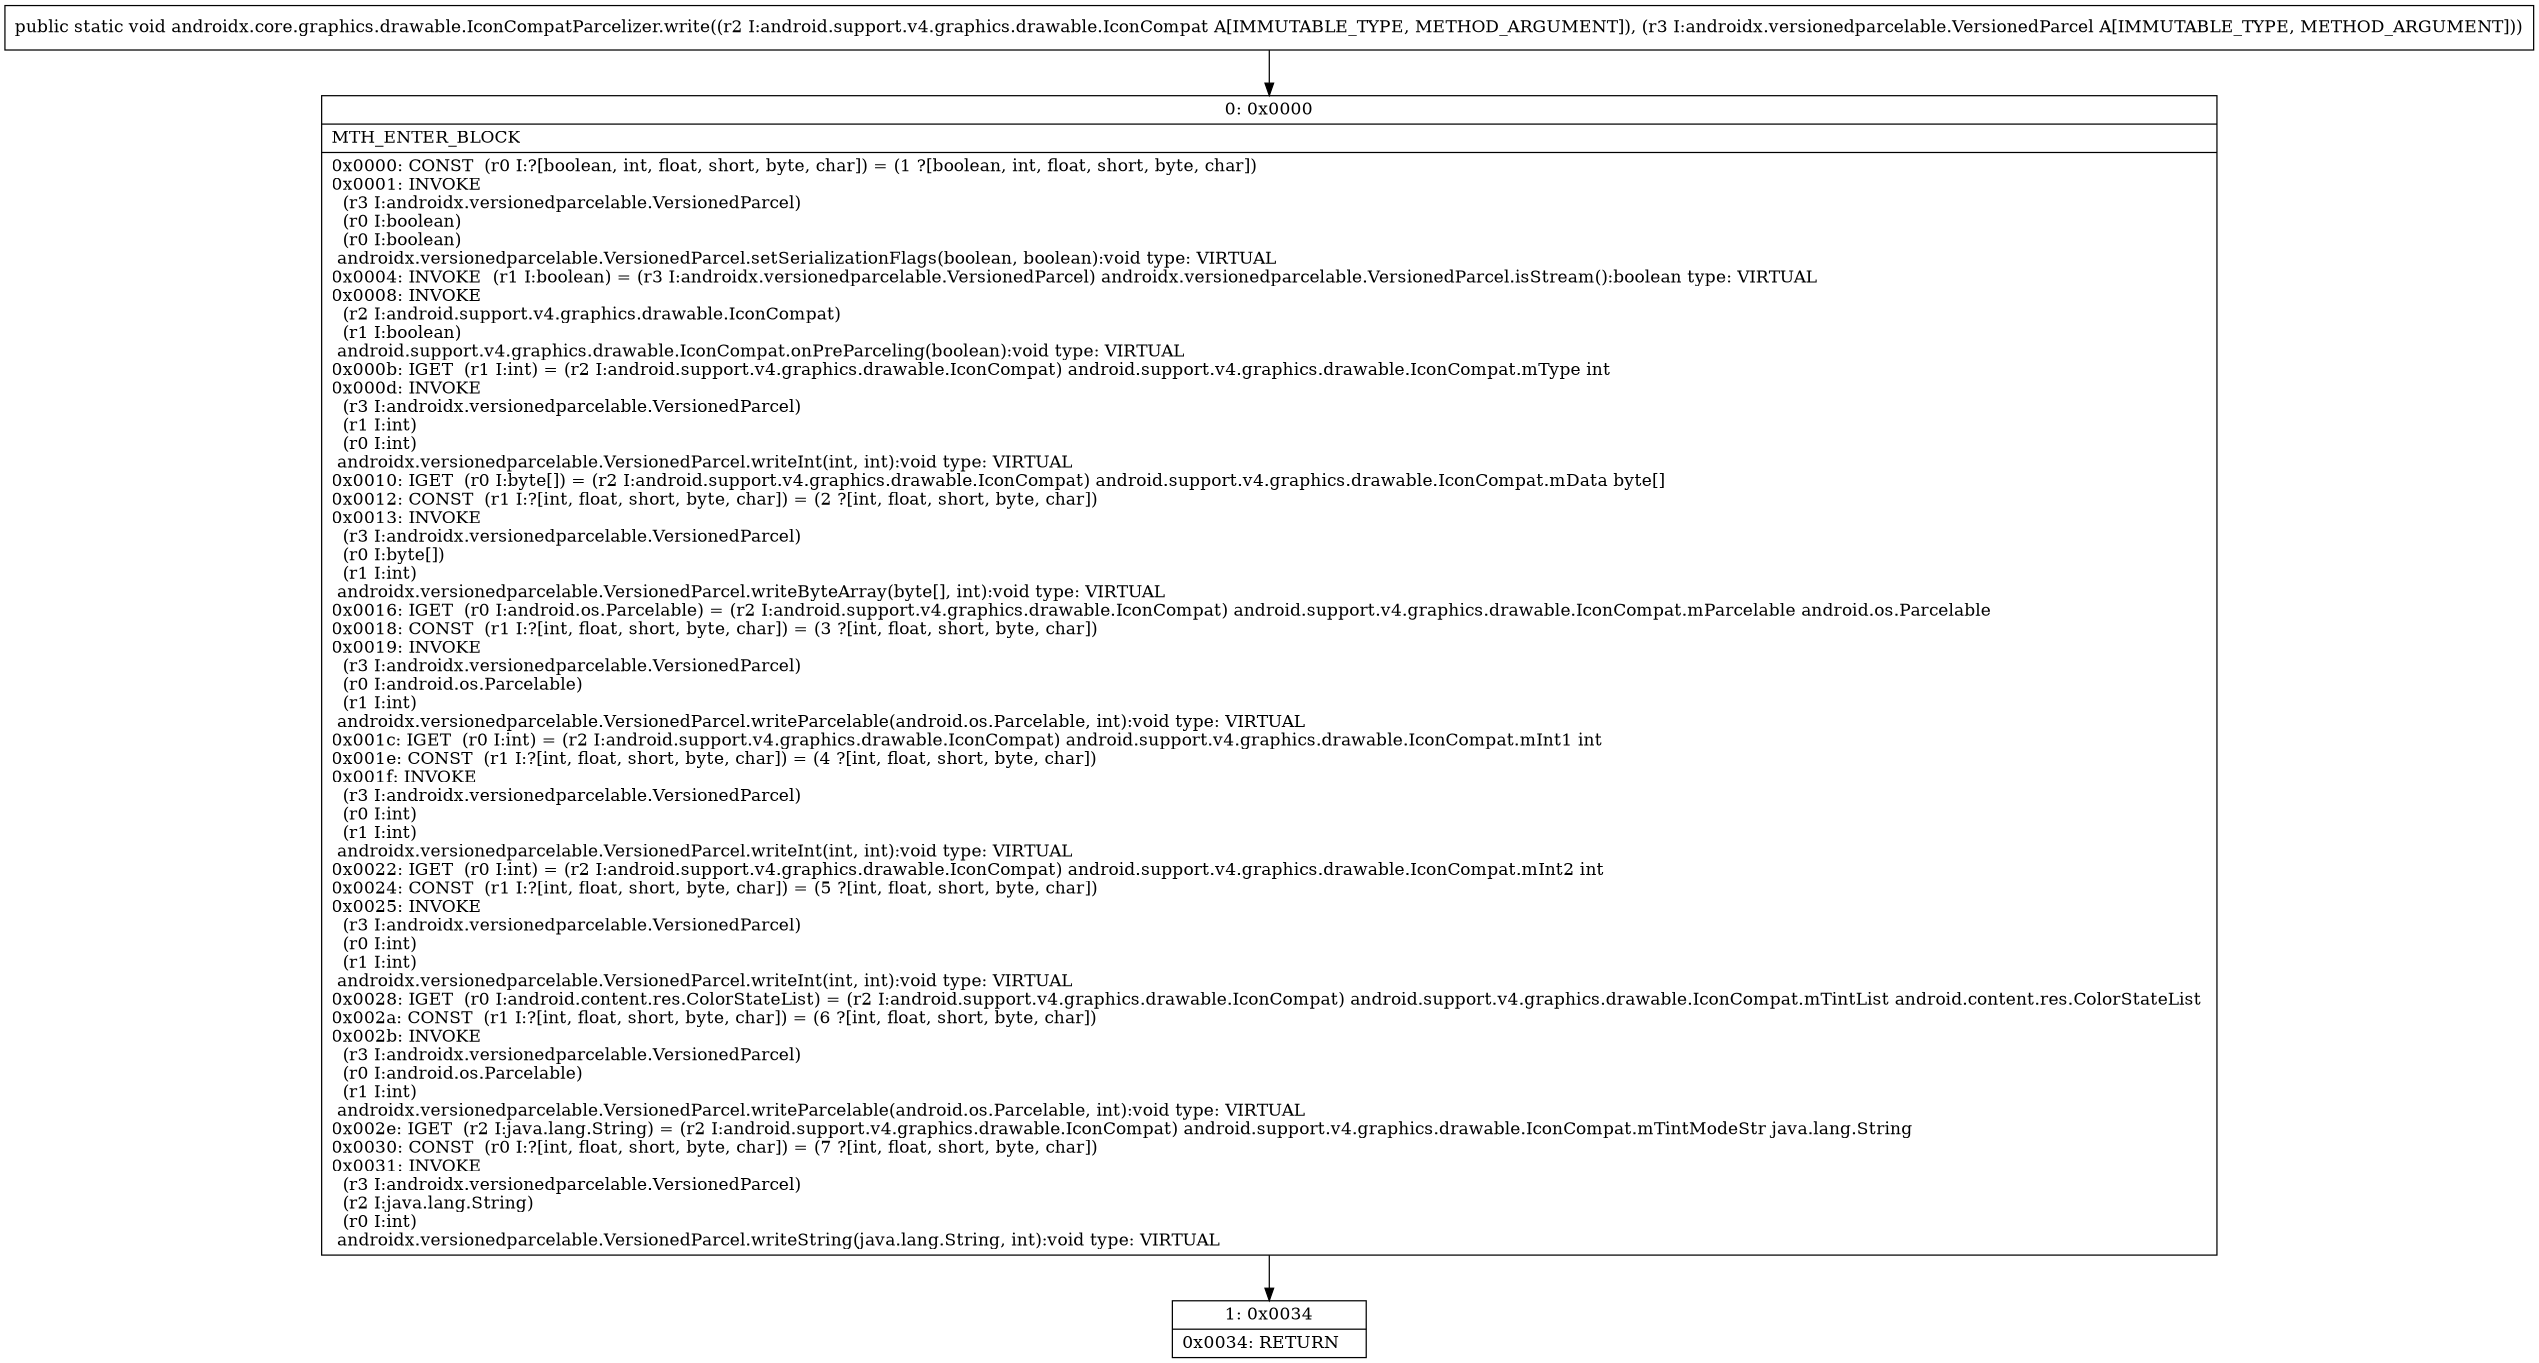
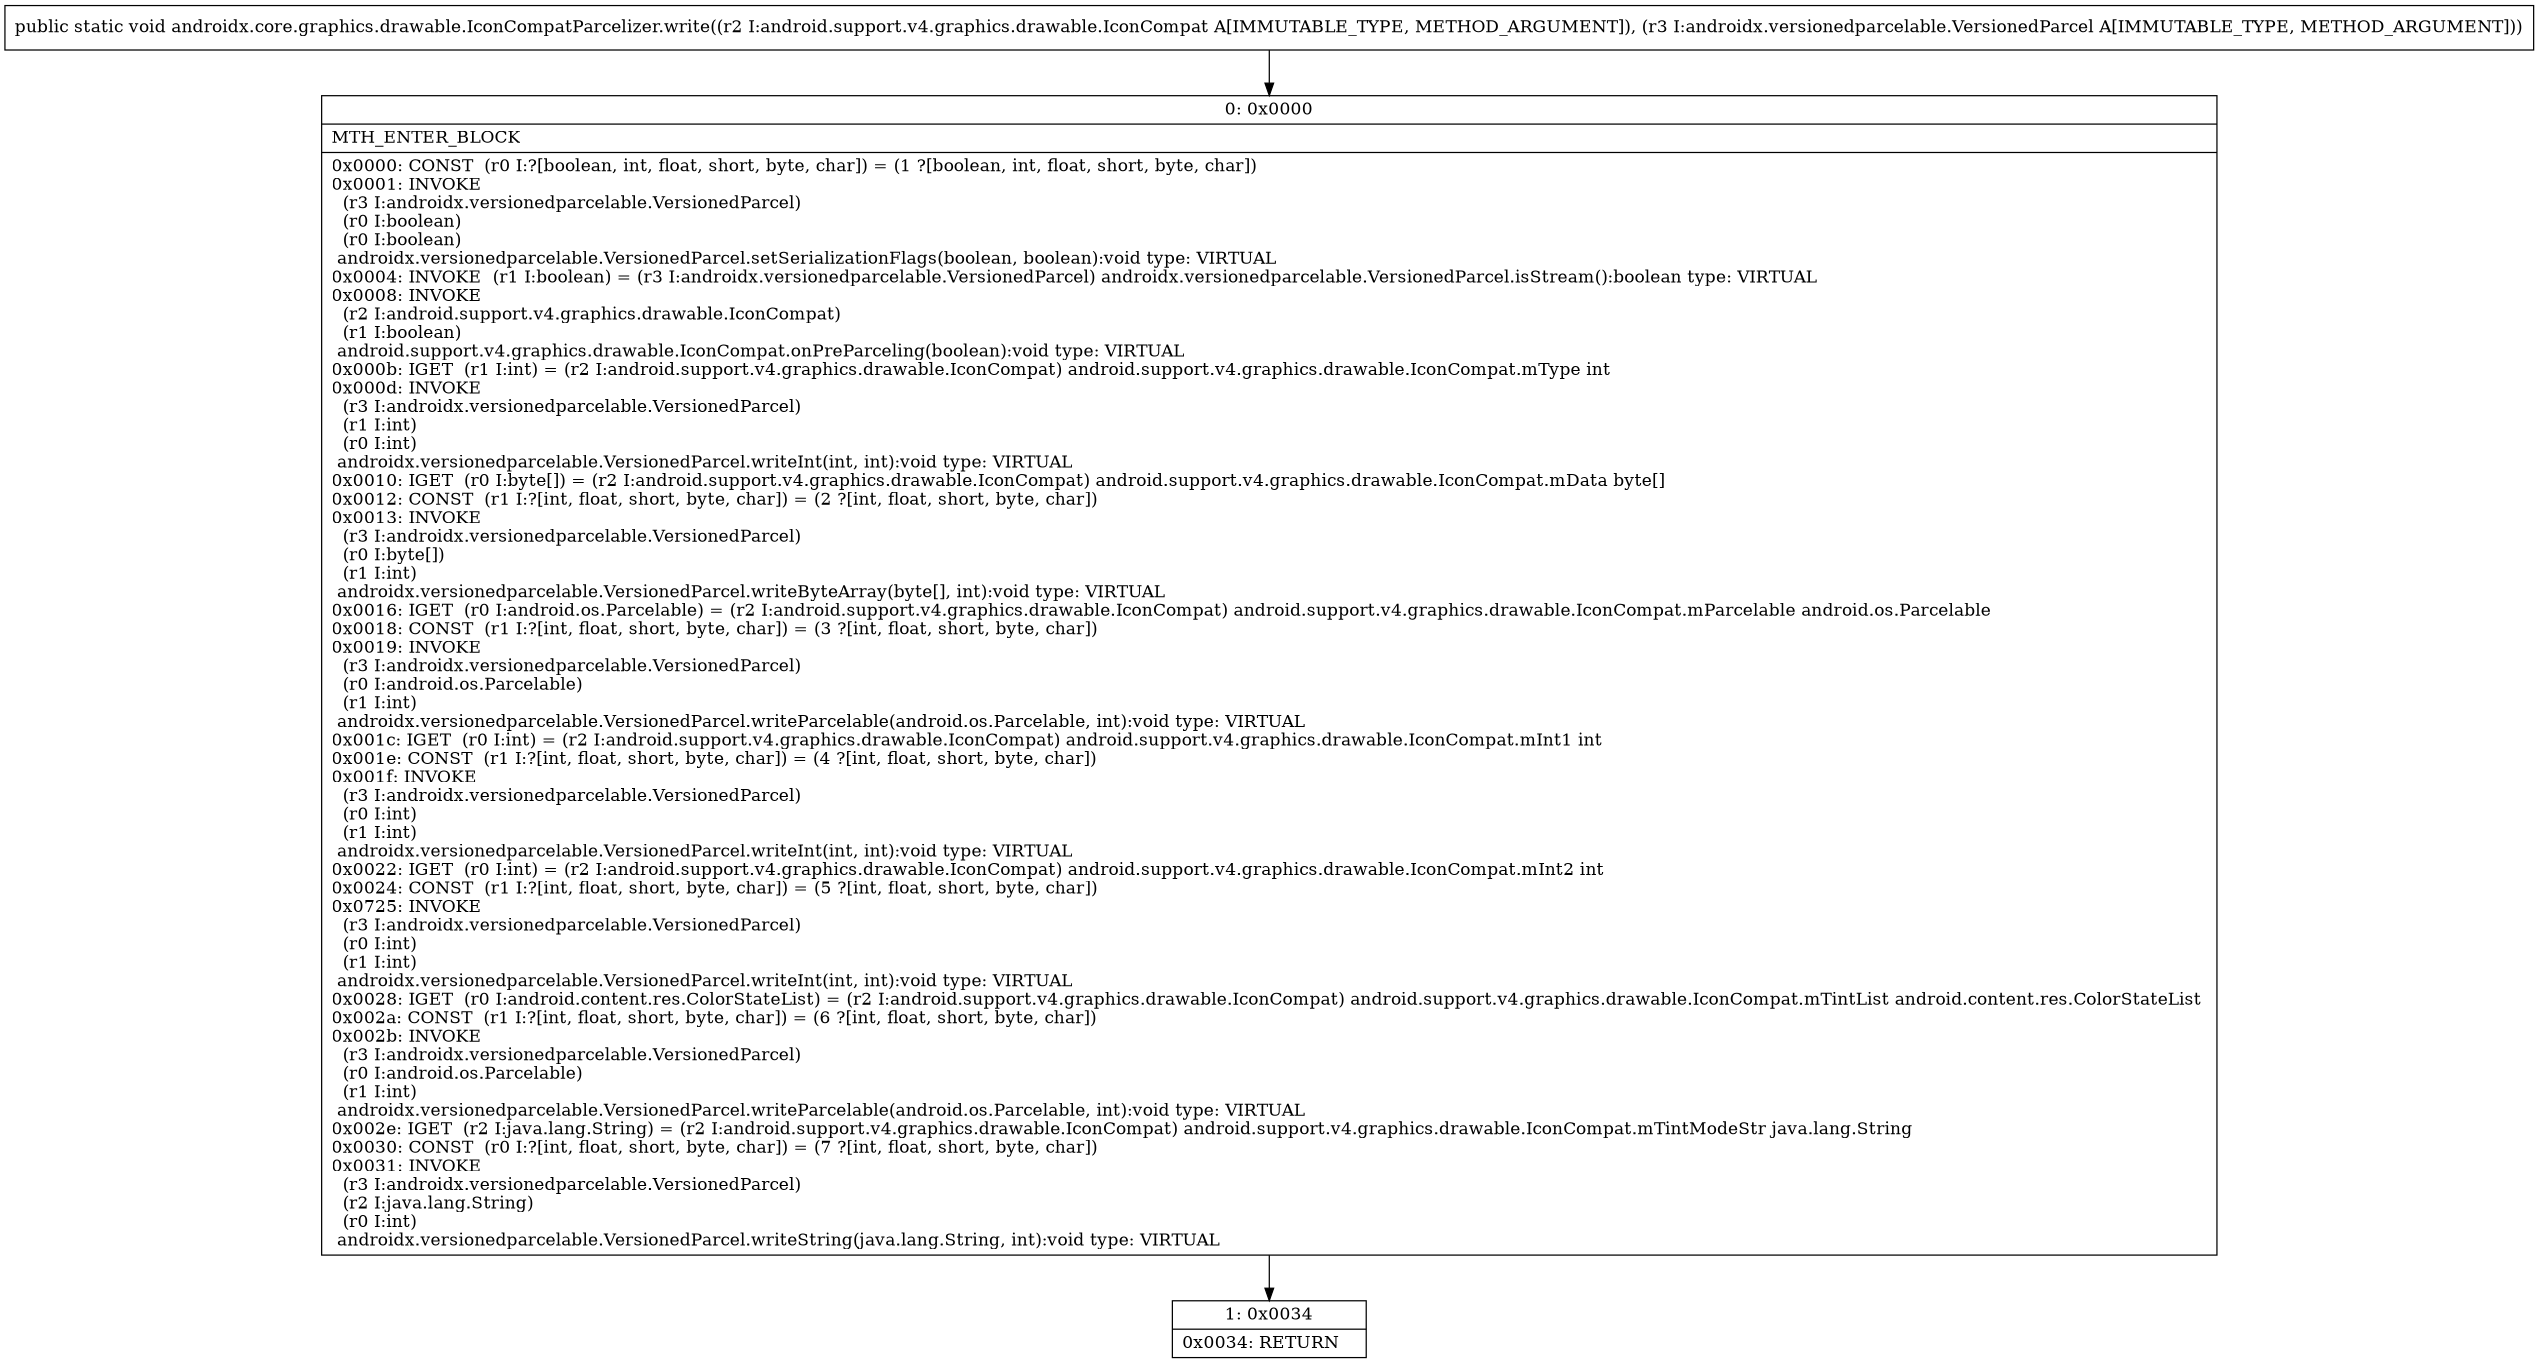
(412, 907) -> (412, 907)
